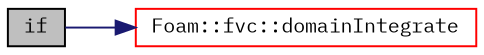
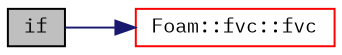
(306, 28) -> (235, 28)
